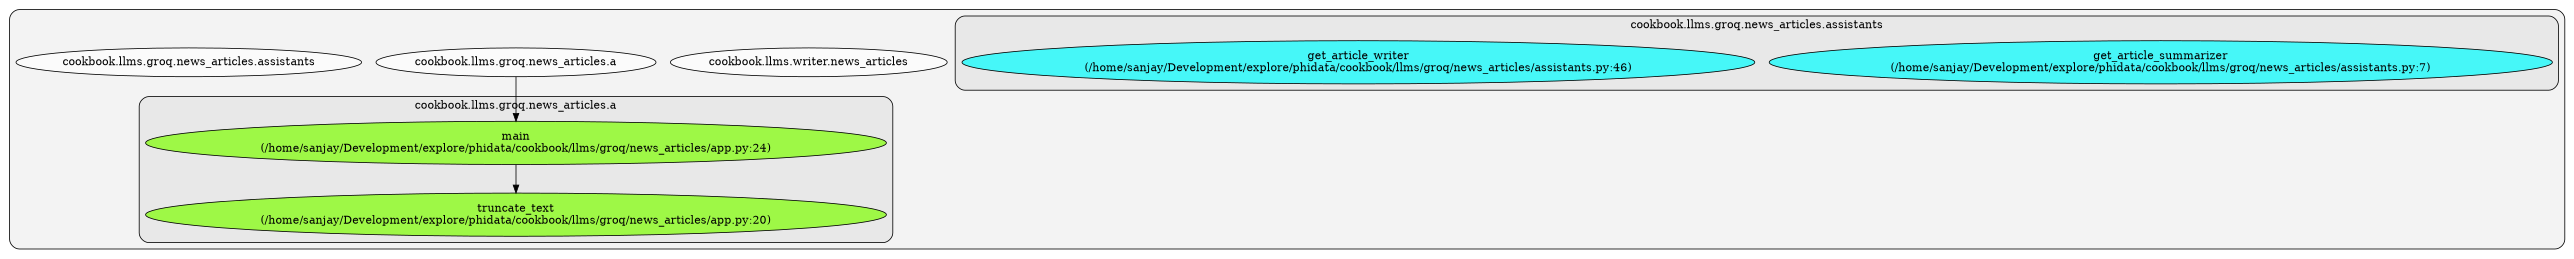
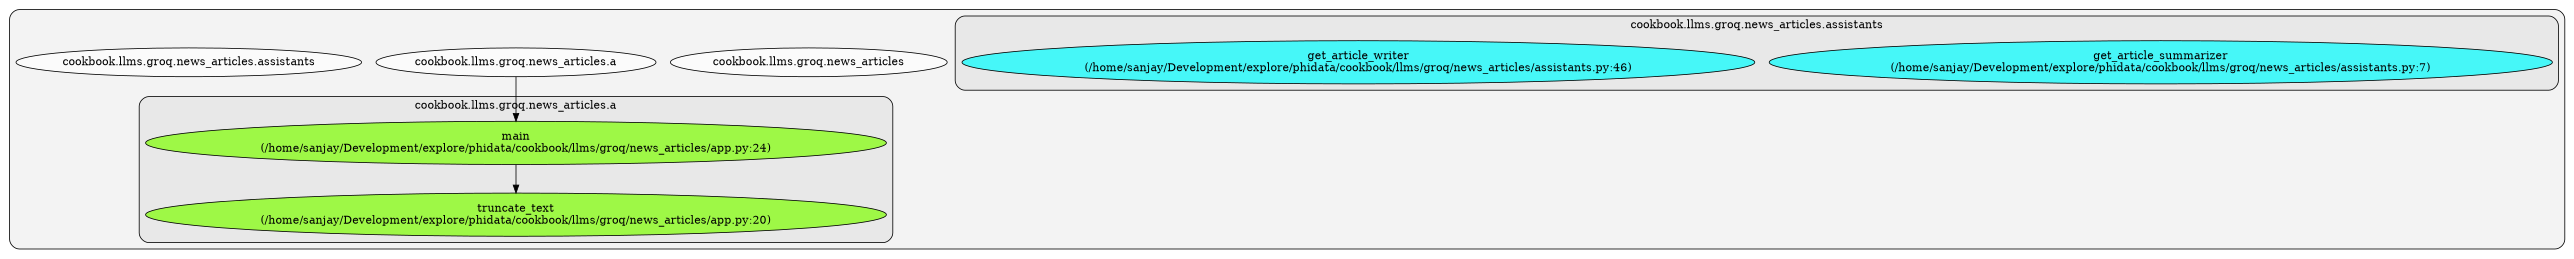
(809, 62) -> (809, 62)
